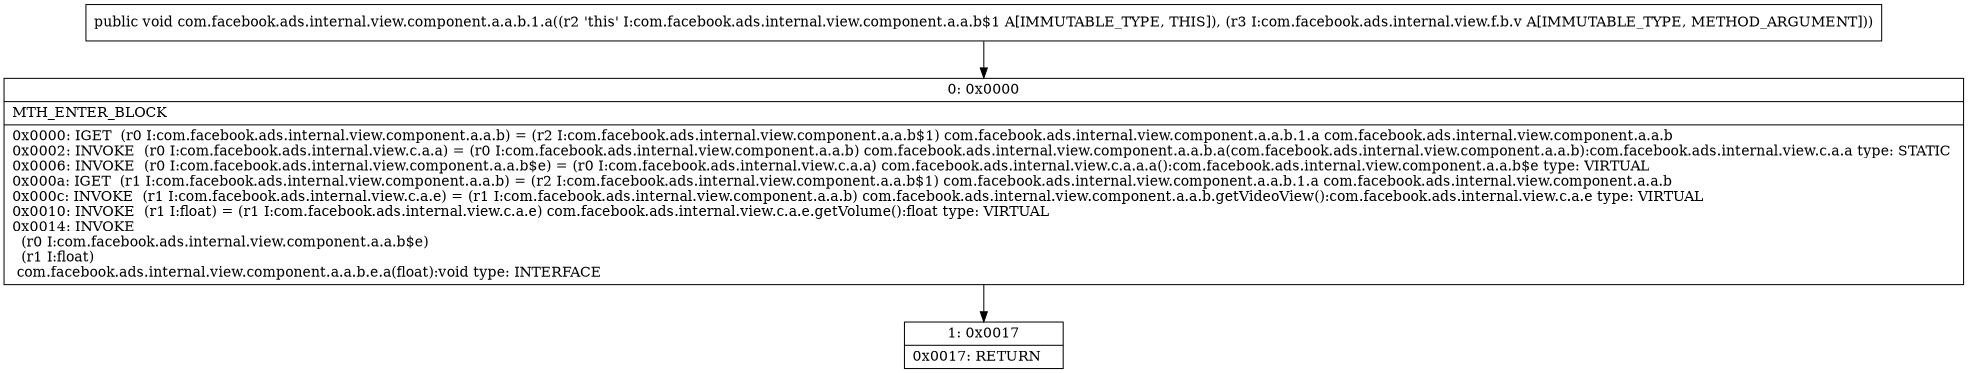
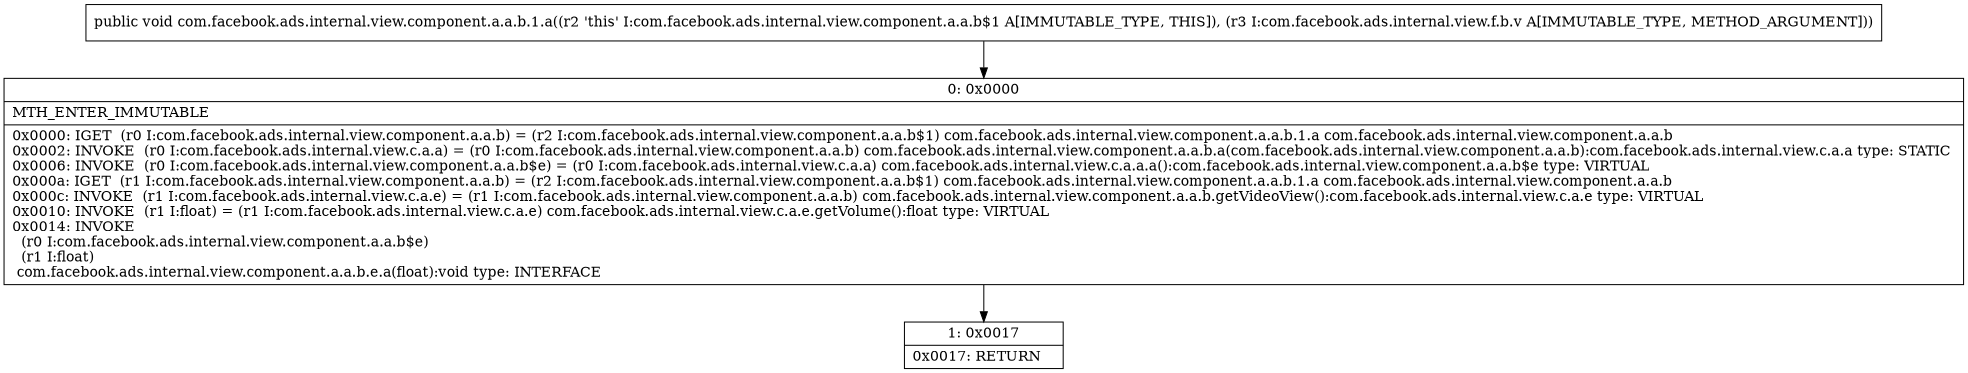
(90, 113) -> (111, 113)
